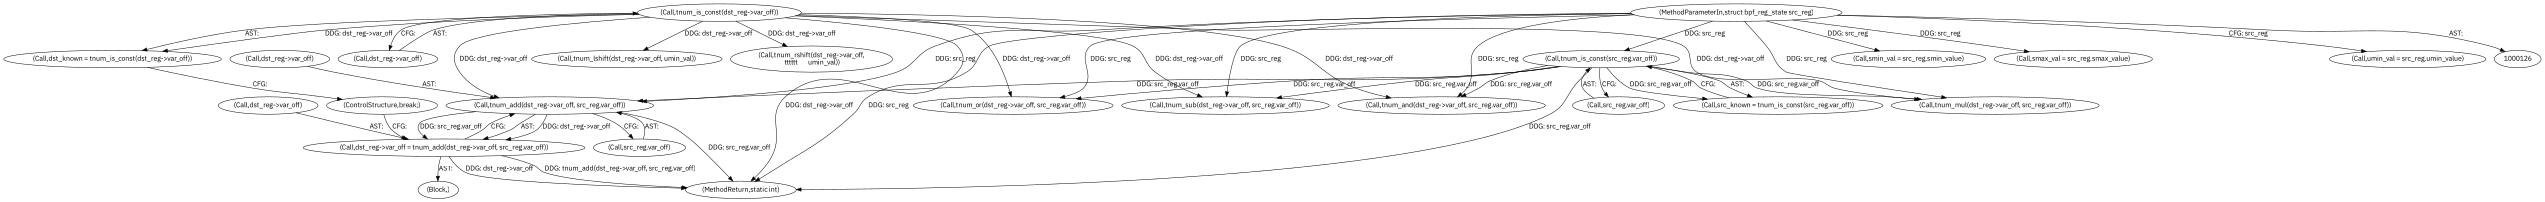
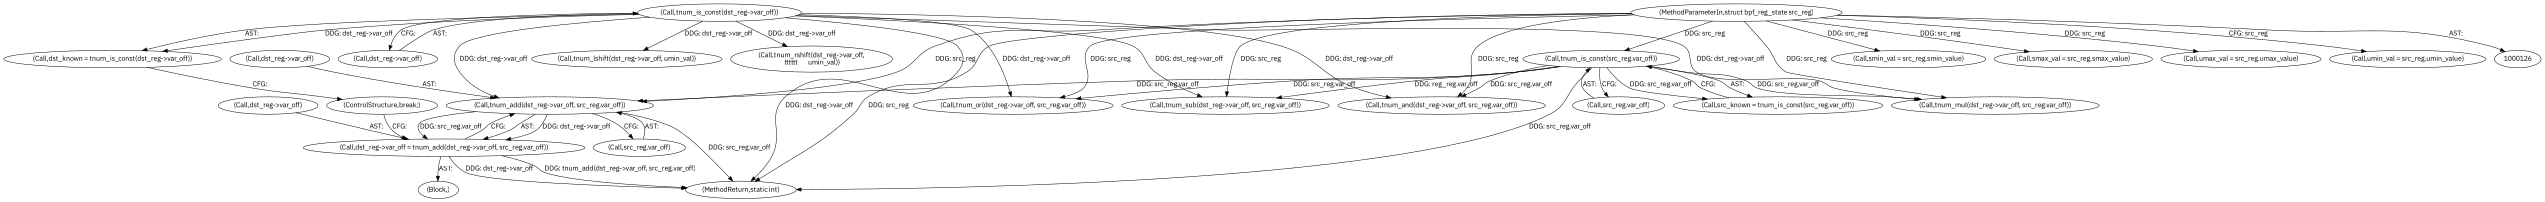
none -> (2241, 59)
(1446, 84) -> (1446, 84)
